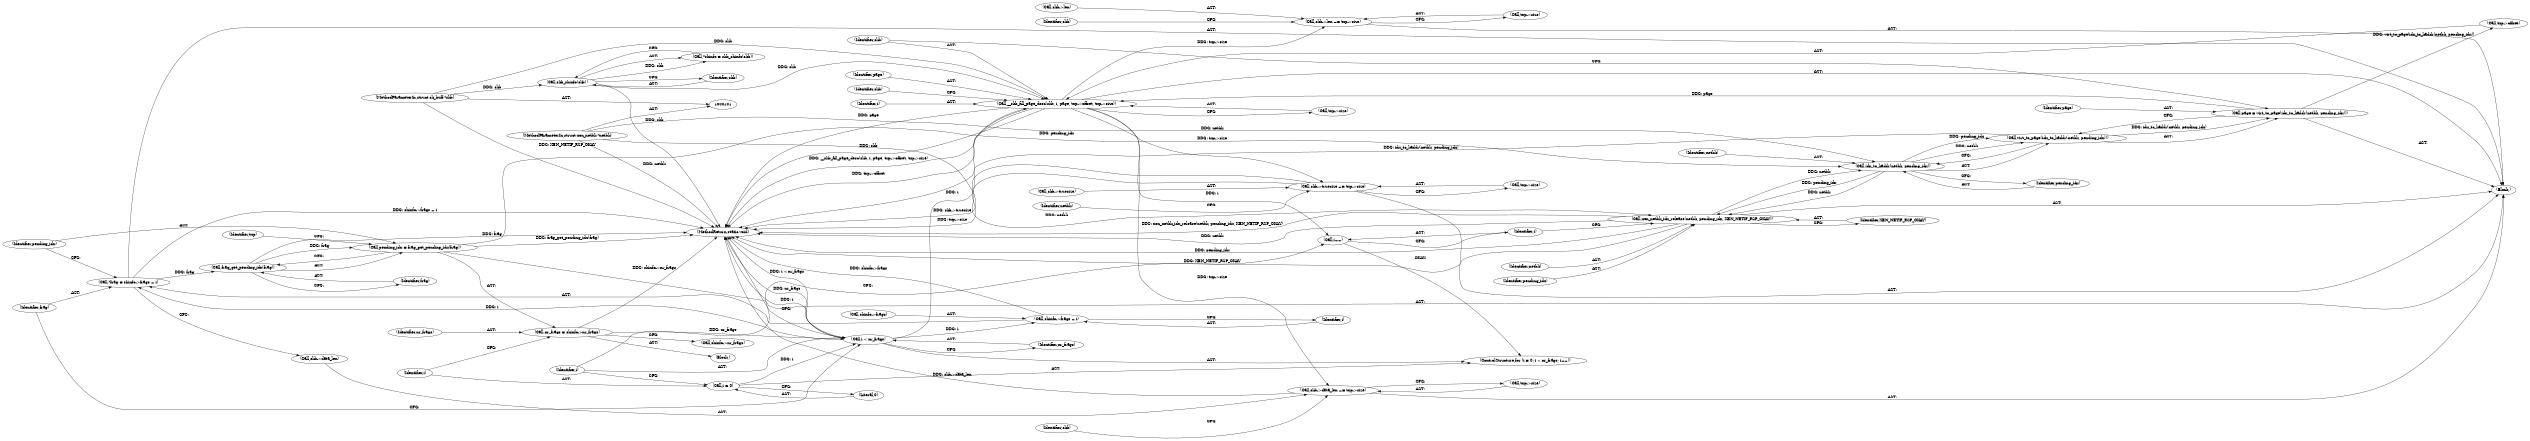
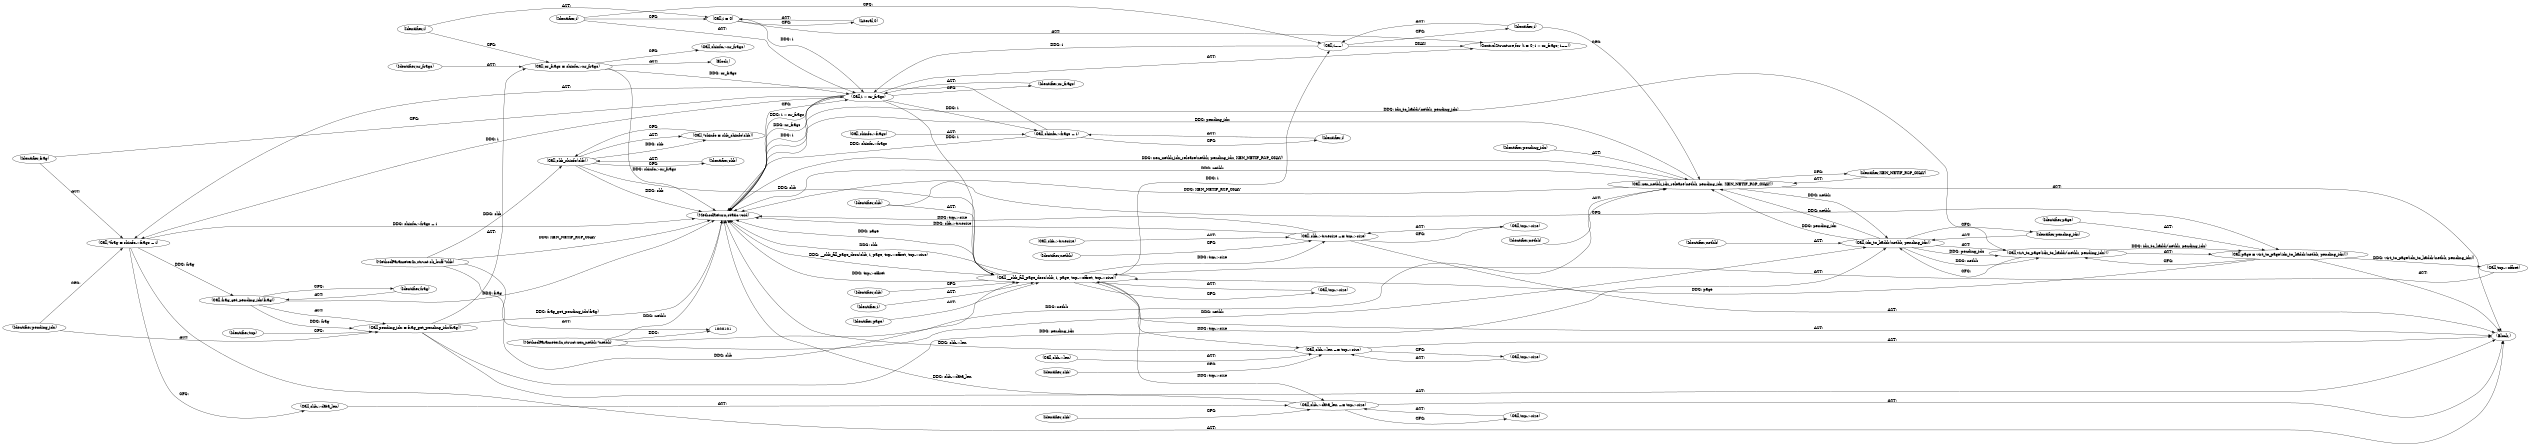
none -> (1092, 48)
(654, 109) -> (654, 333)
(335, 260) -> none
none -> (983, 347)
